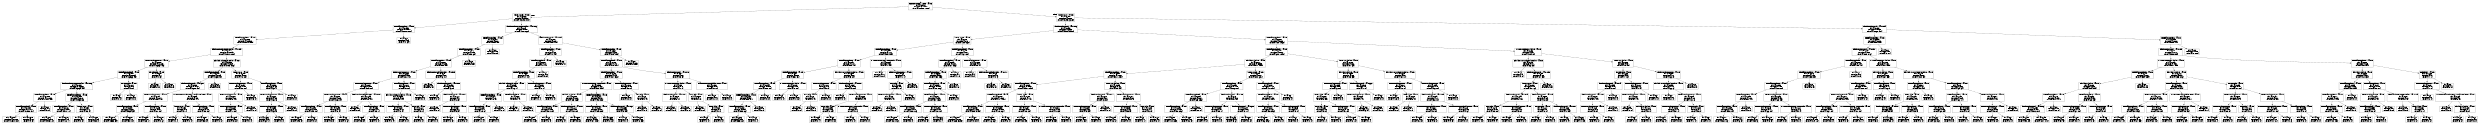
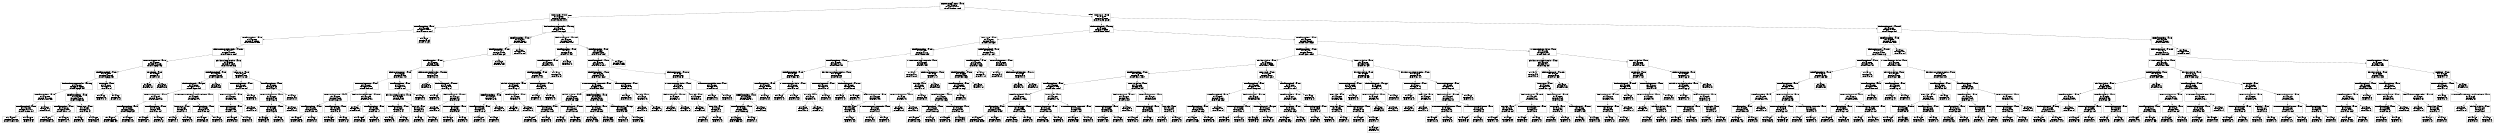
(822, 114) -> (852, 102)
(1329, 114) -> (1373, 124)
